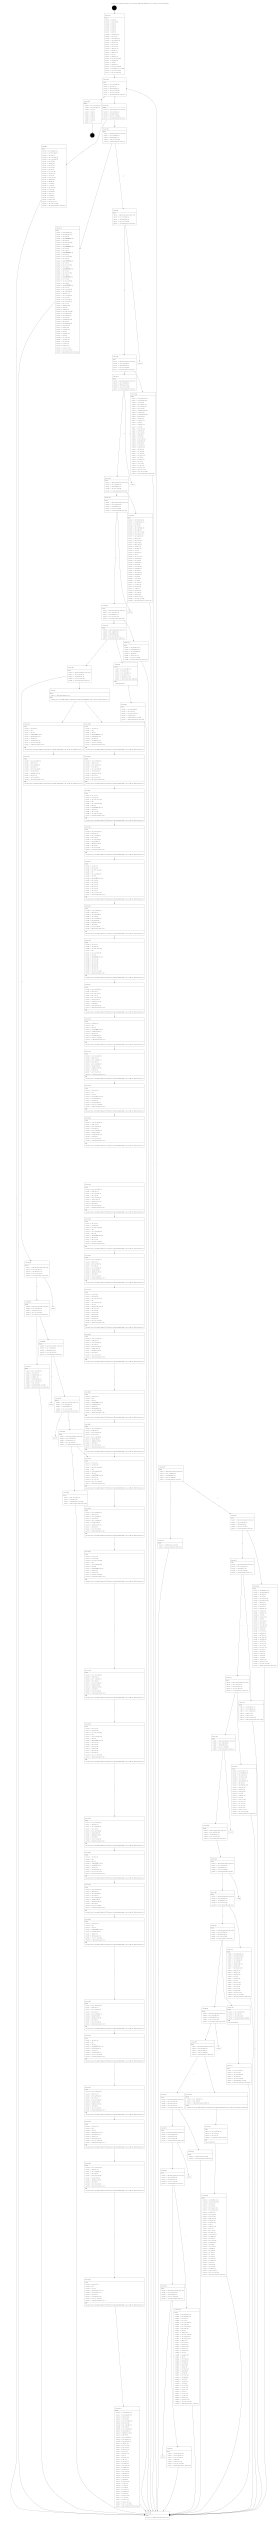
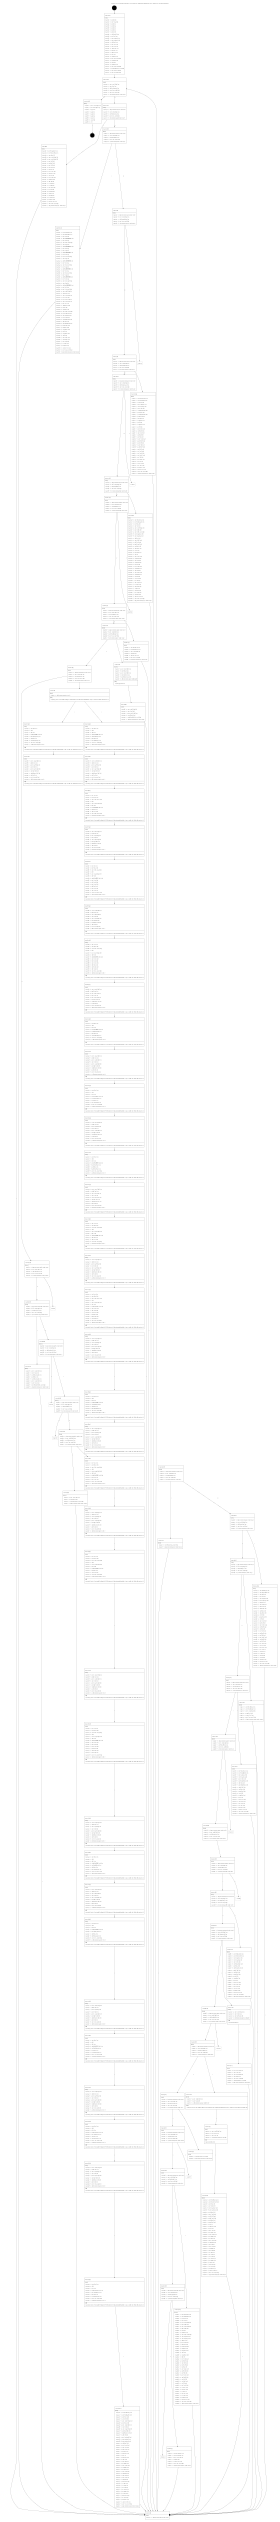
none -> (114, 1165)
